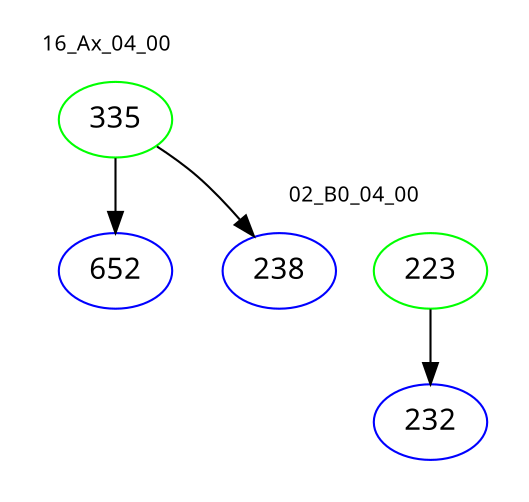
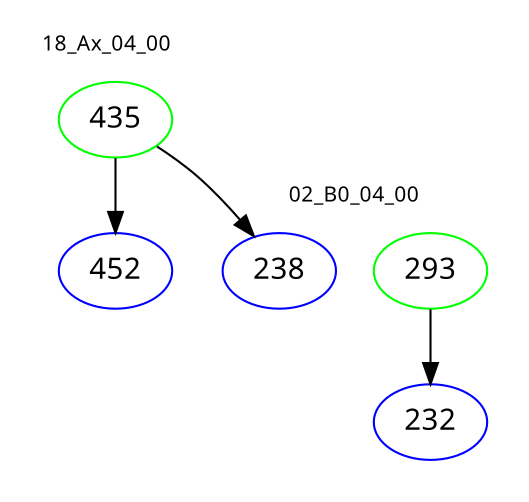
(107, 45) -> (107, 45)
(115, 120) -> (115, 120)
(115, 271) -> (115, 271)
(430, 271) -> (430, 271)
